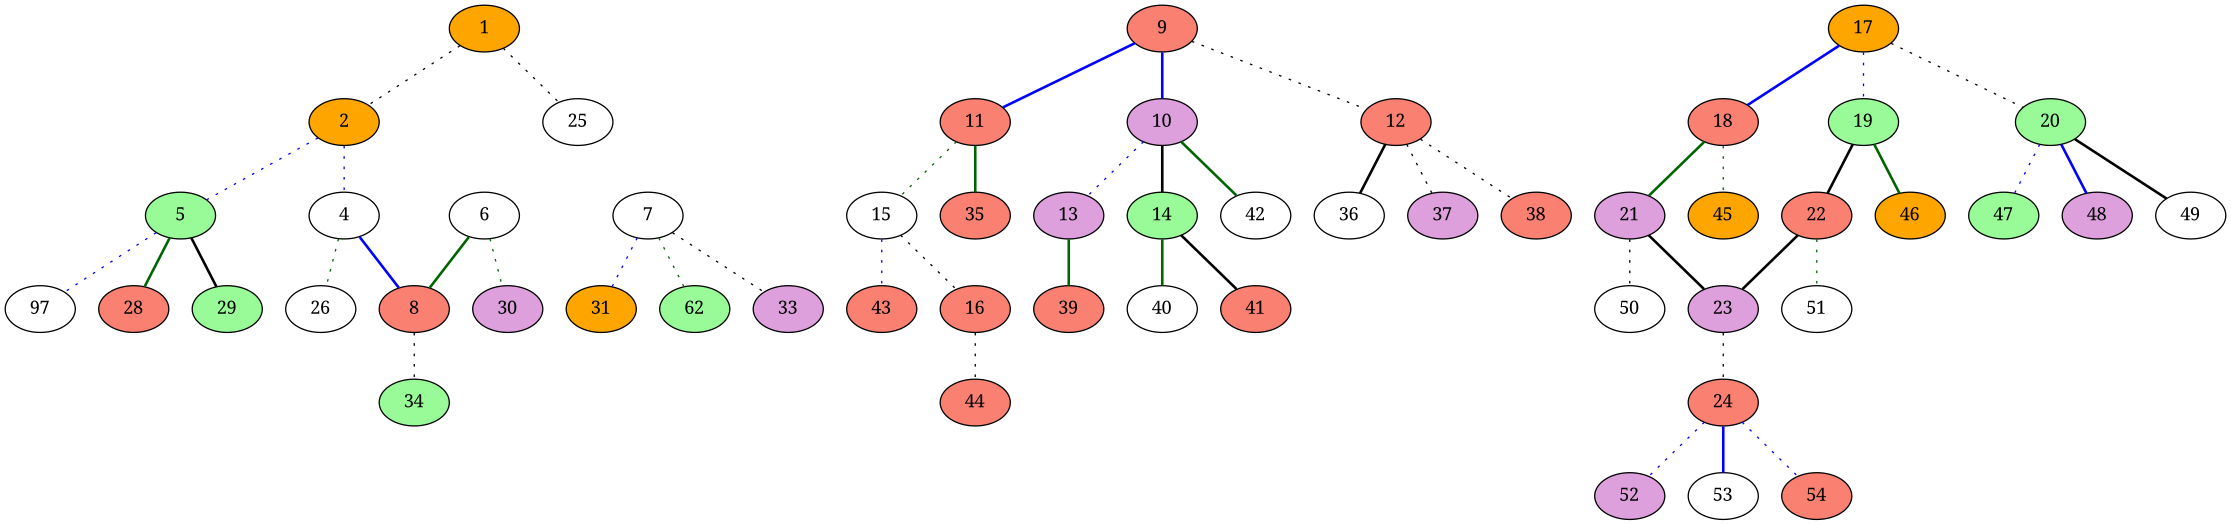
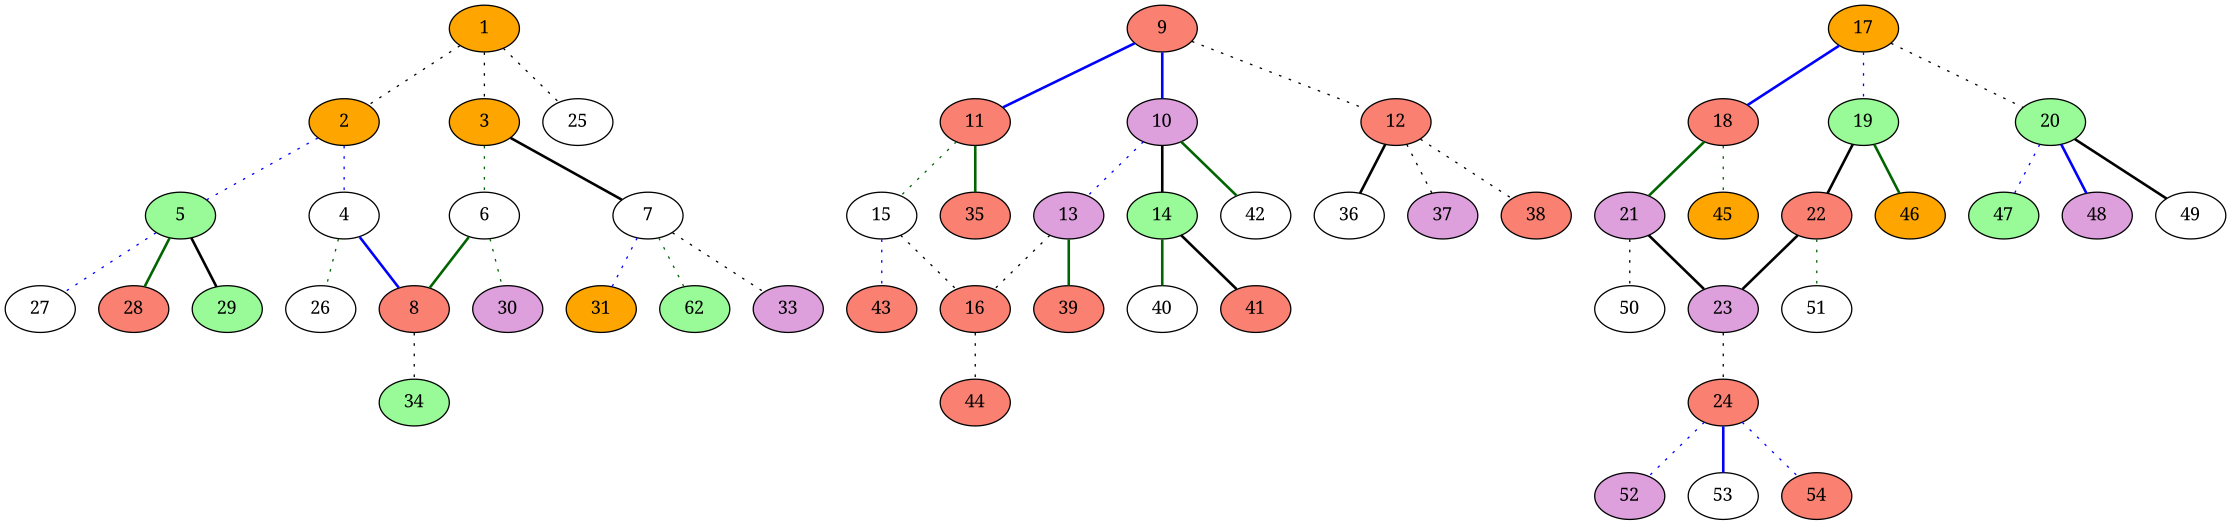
none -> (484, 122)
none -> (1022, 262)
(40, 309) -> (40, 309)
